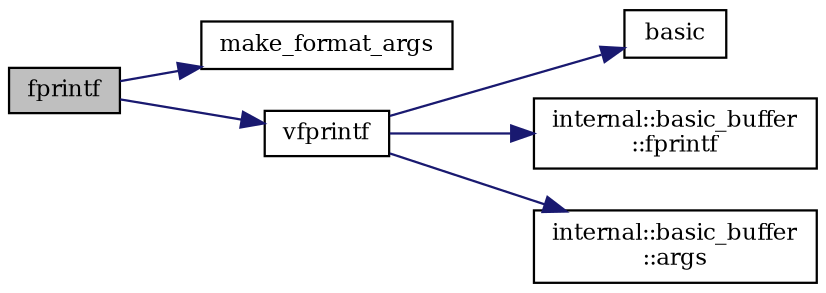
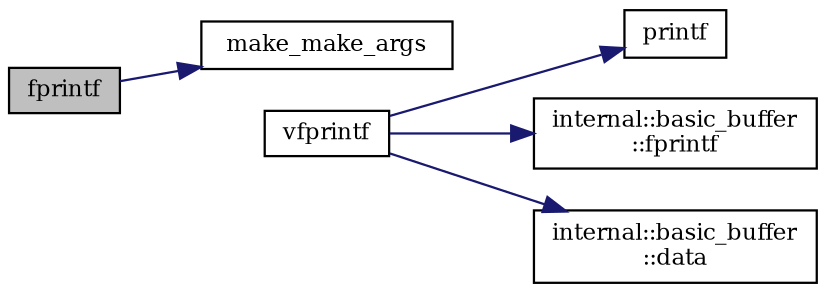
(675, 34) -> (675, 34)
(327, 45) -> (327, 45)
(181, 110) -> none
(675, 247) -> (675, 247)
